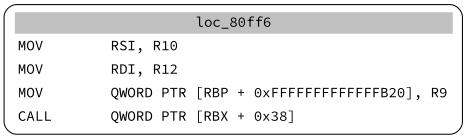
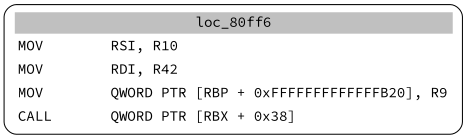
(98, 69) -> (98, 69)
